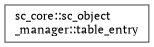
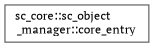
(77, 24) -> (77, 24)
